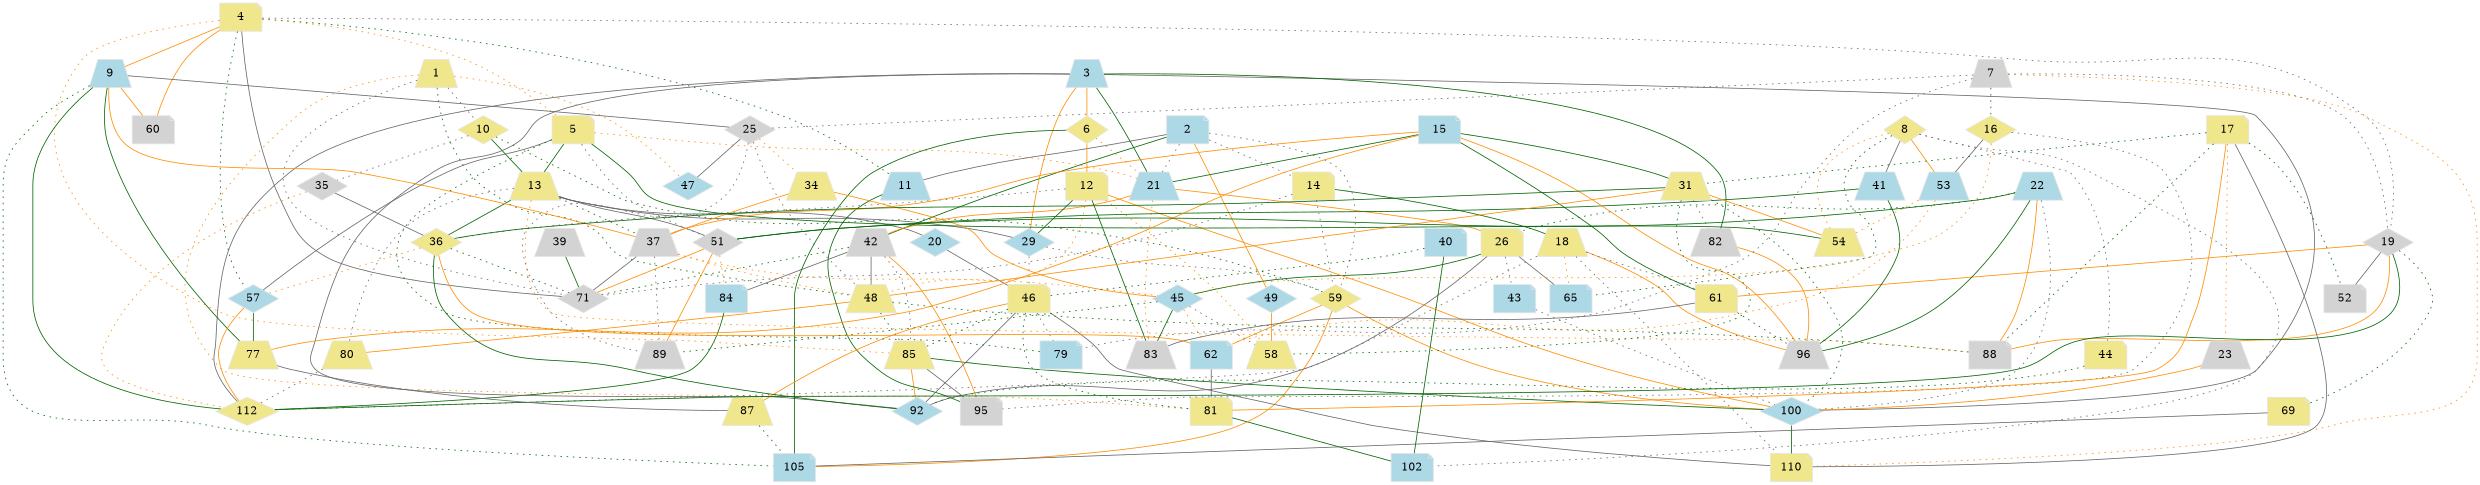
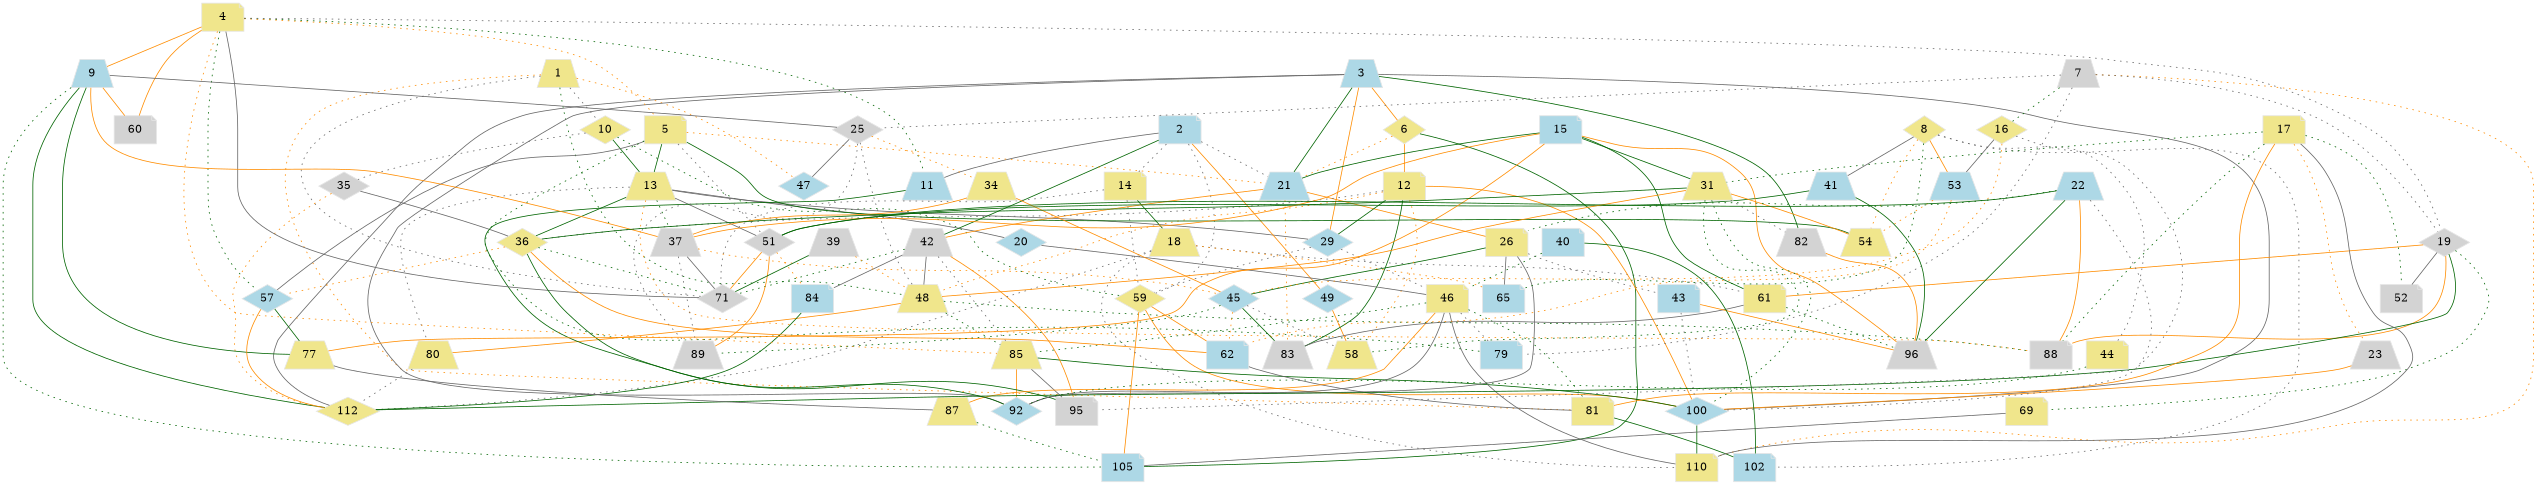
(751, 274) -> (885, 275)
(1686, 312) -> (1792, 326)
